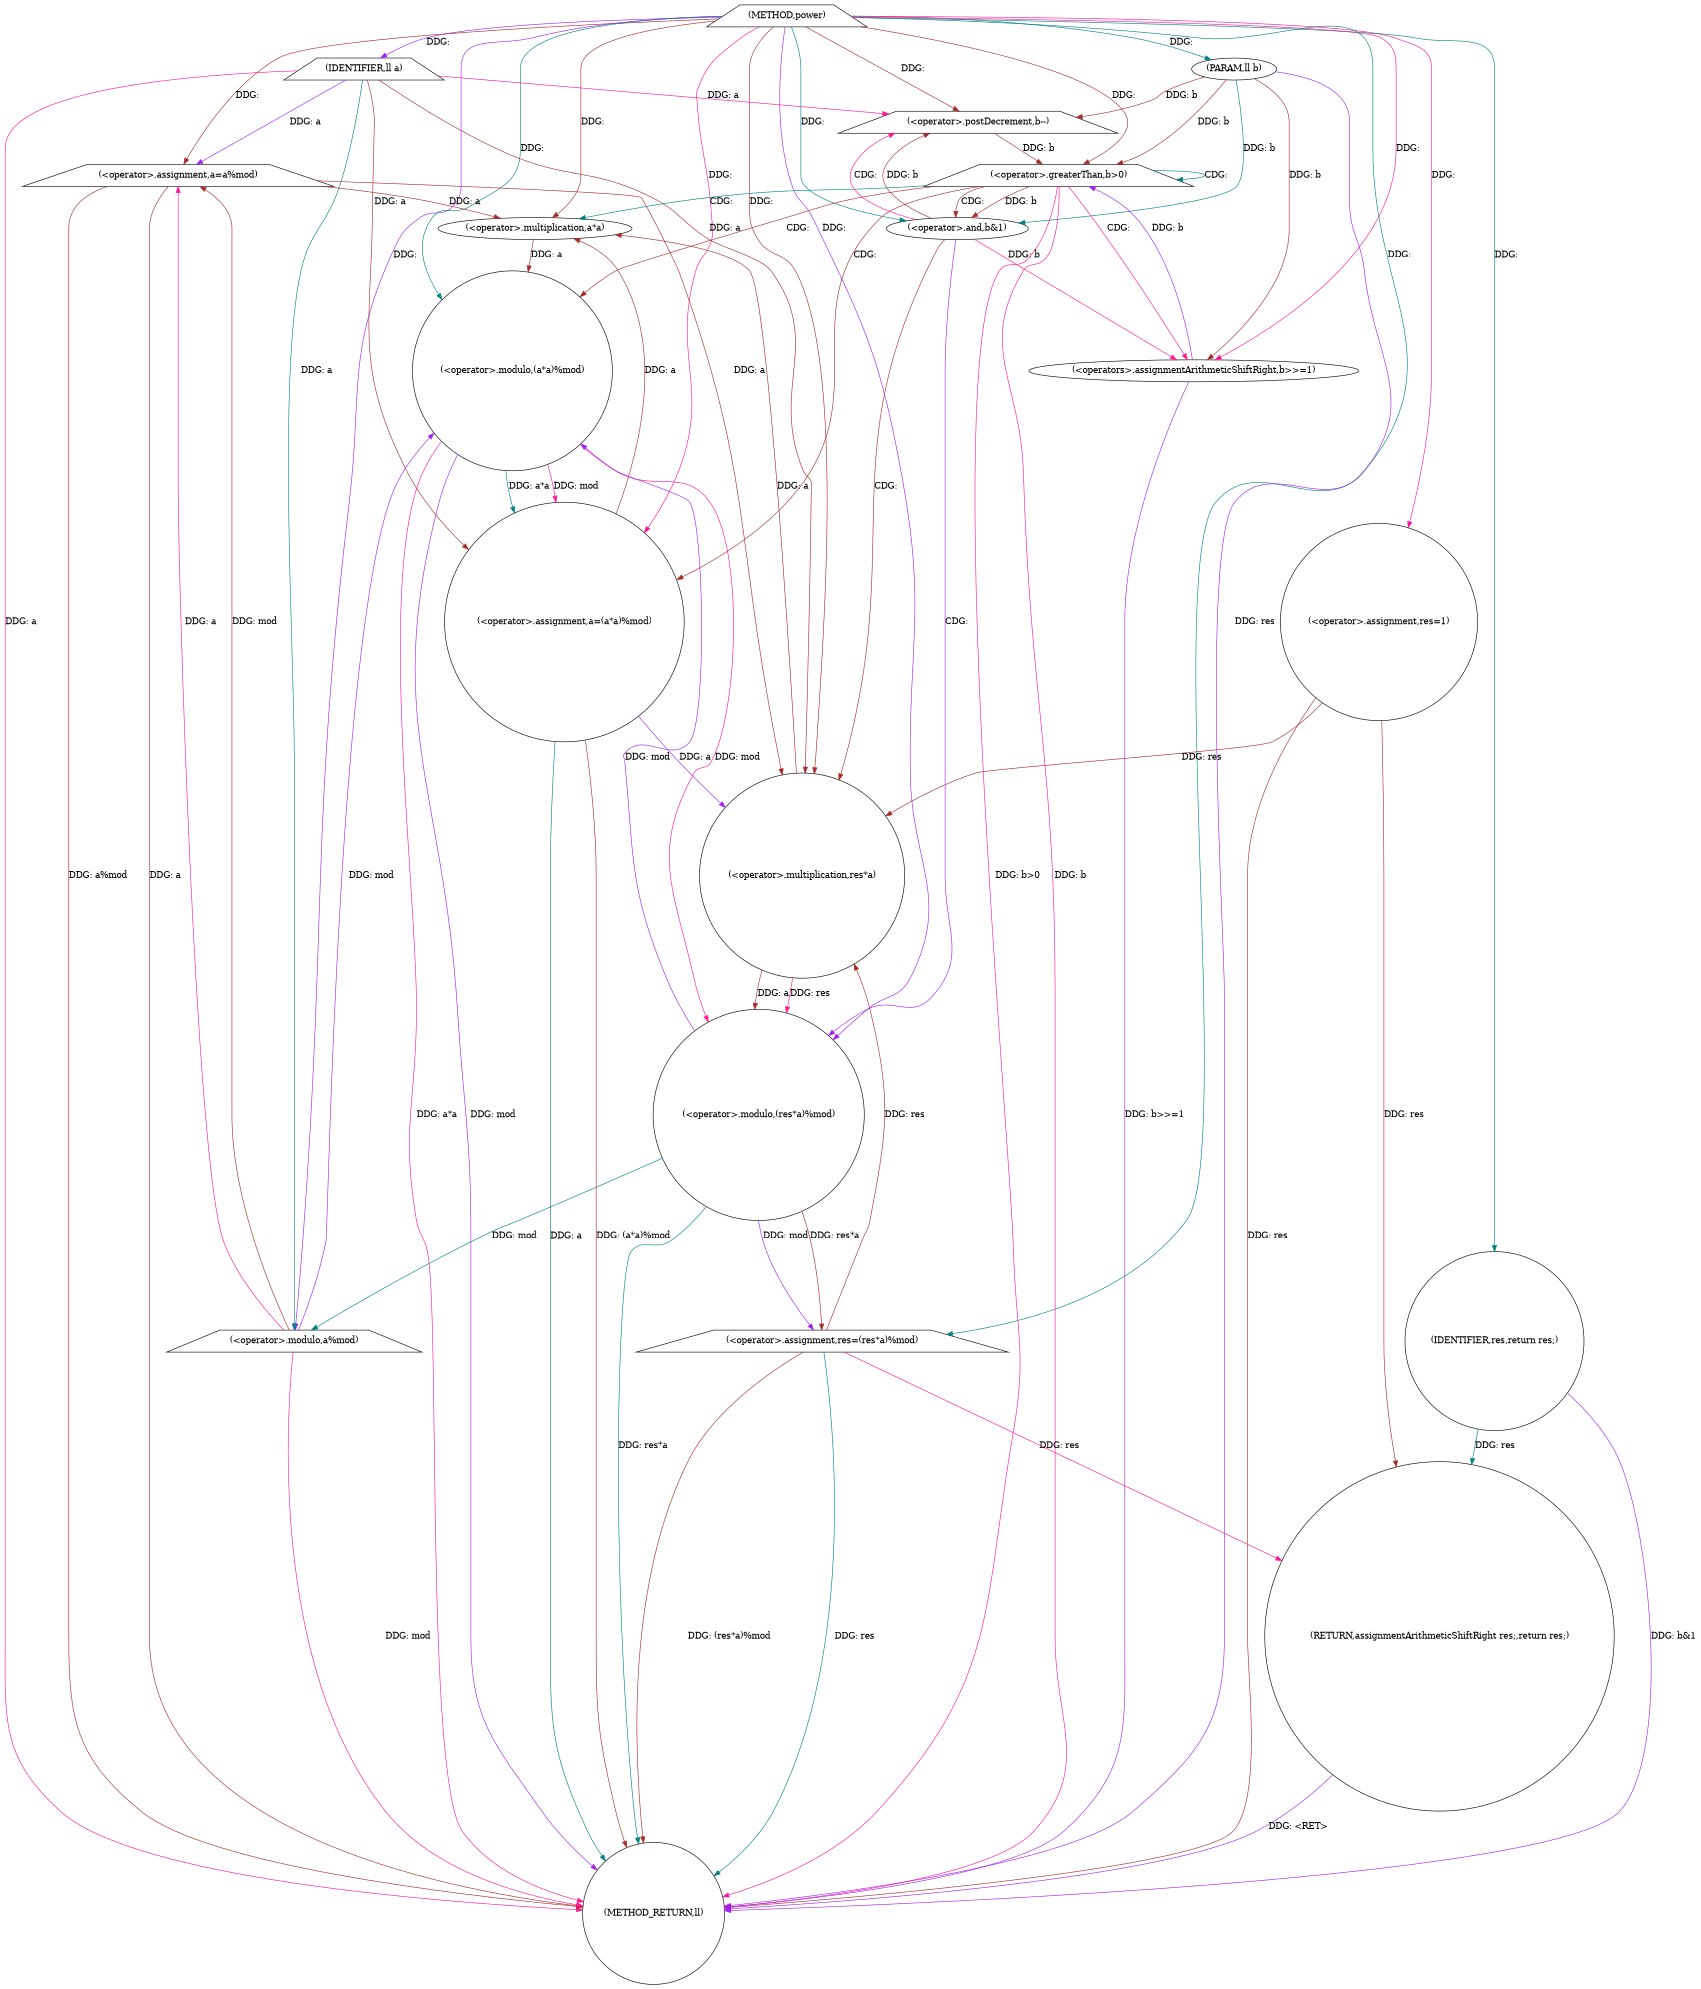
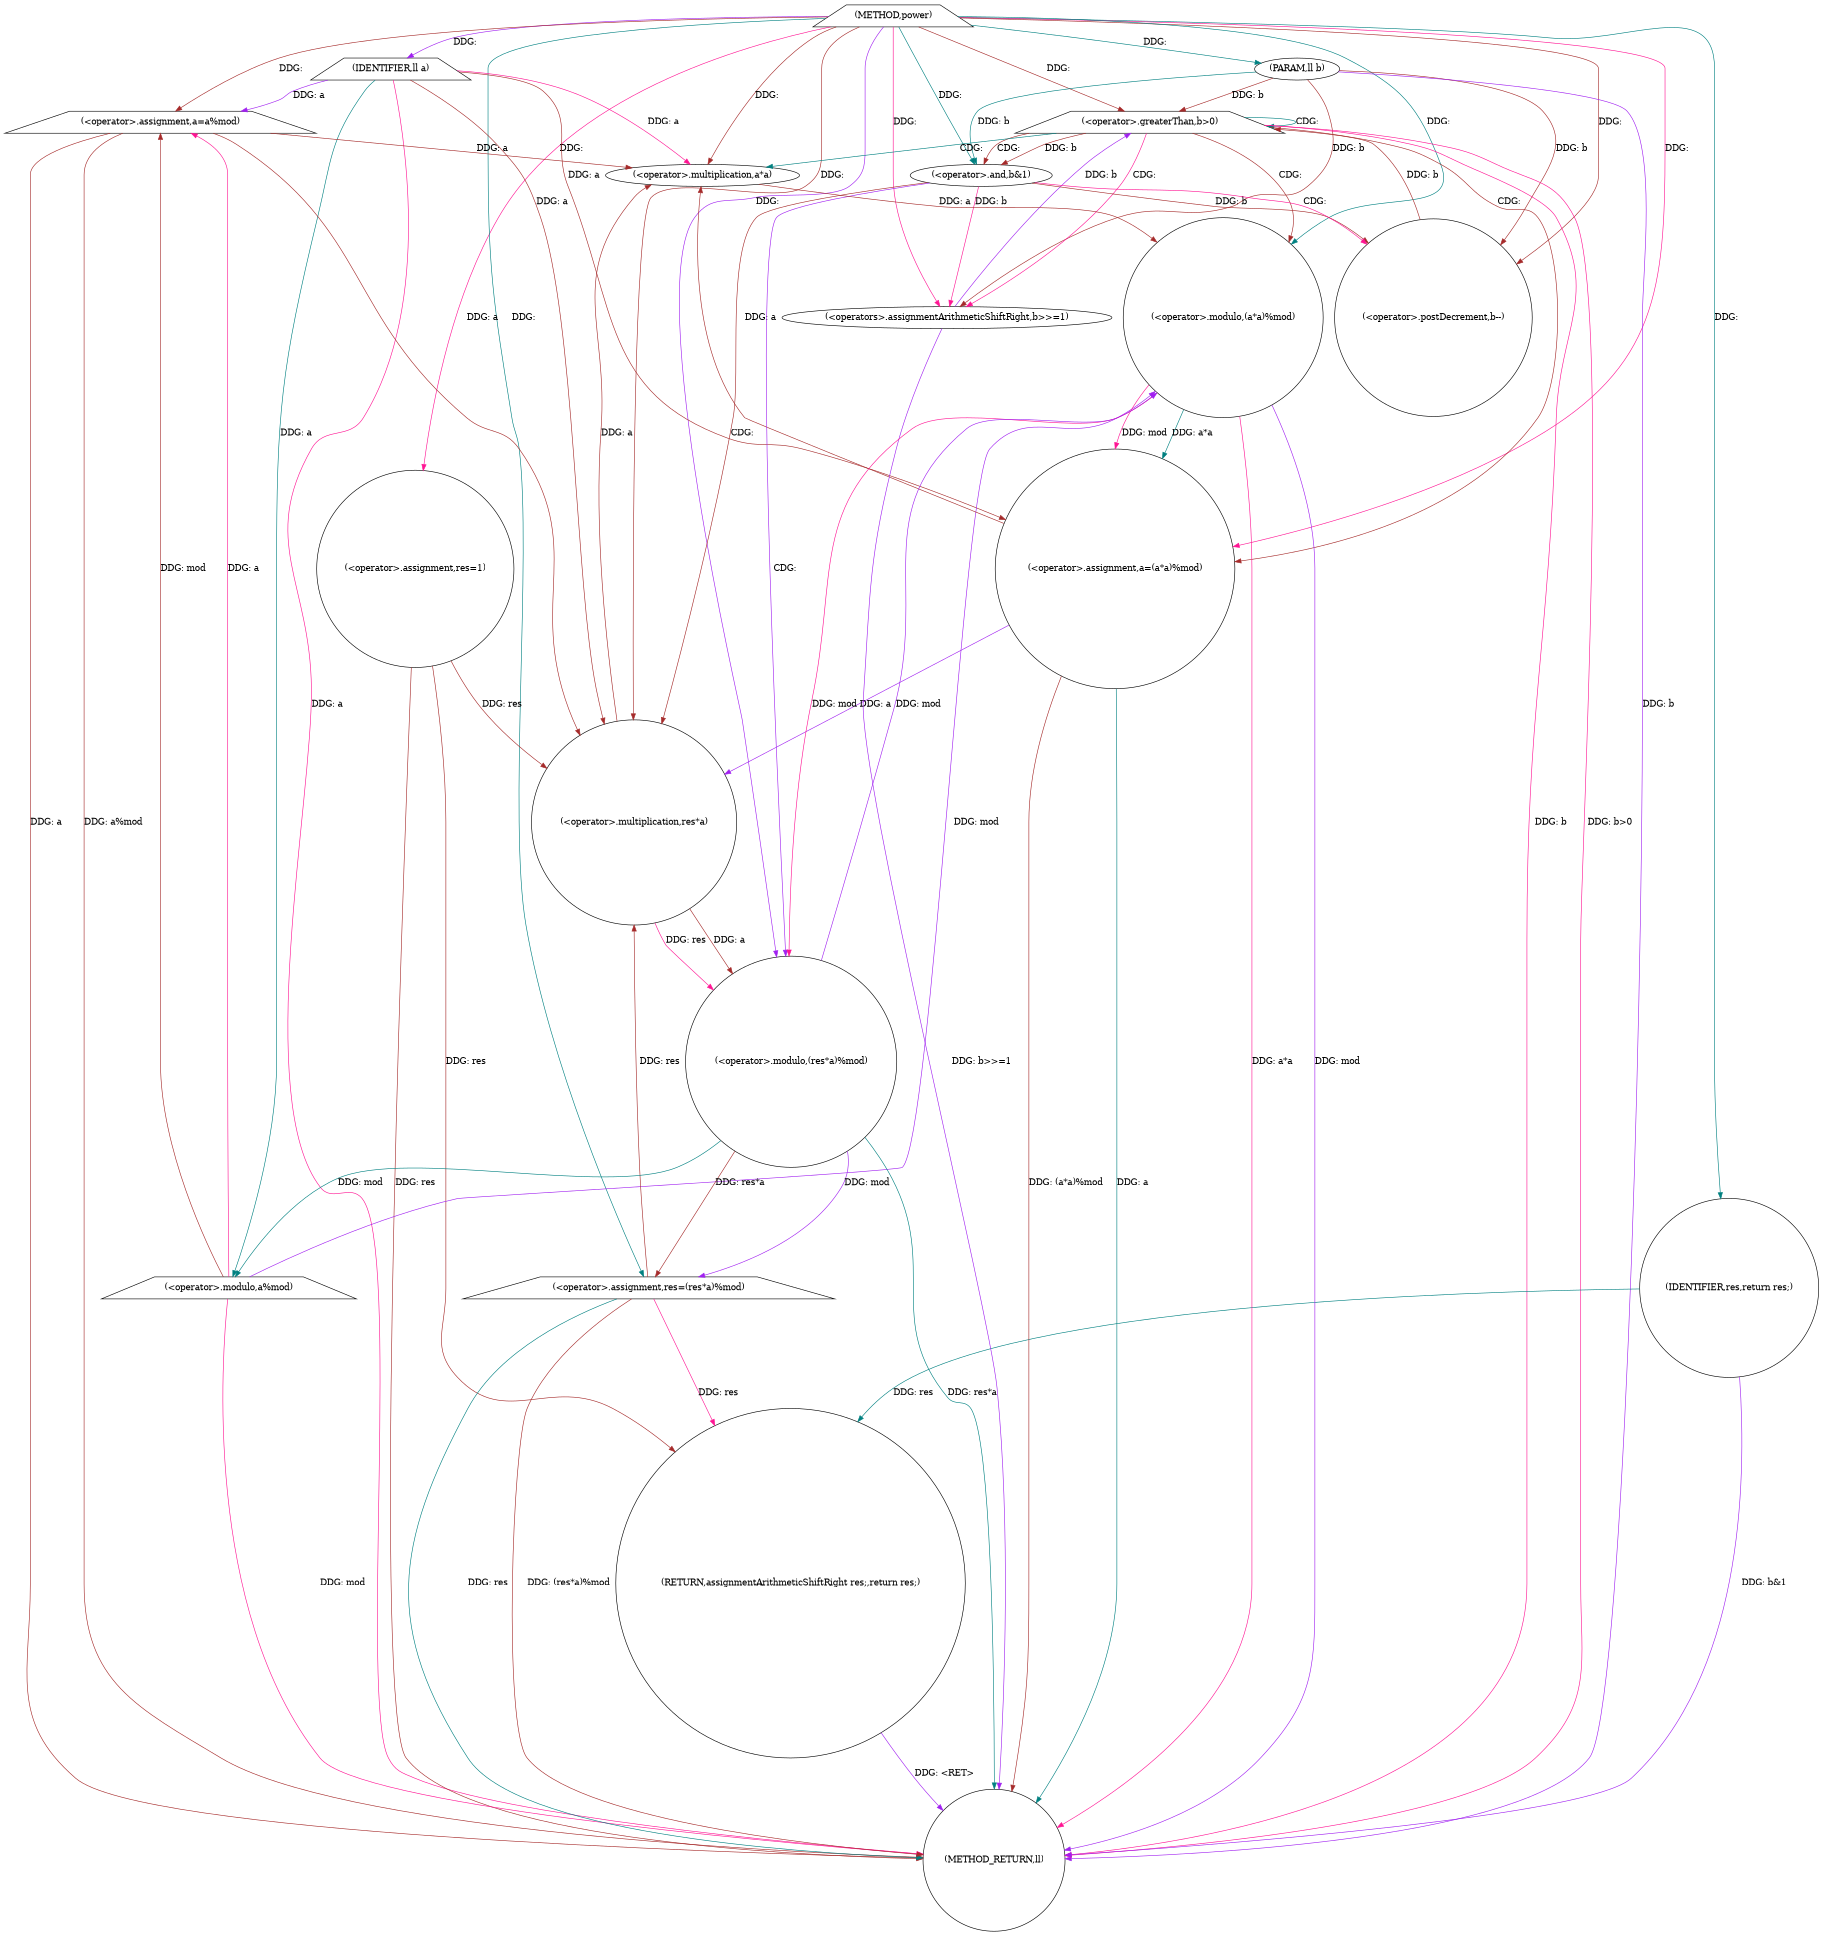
(660, 95) -> (579, 95)
(978, 122) -> (1433, 318)
(346, 537) -> none
(1255, 622) -> (1658, 704)
